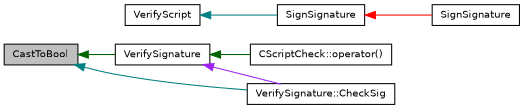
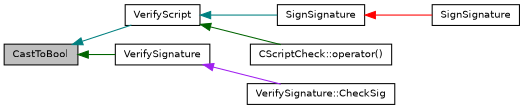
(235, 55) -> (246, 36)
(165, 82) -> (107, 33)
